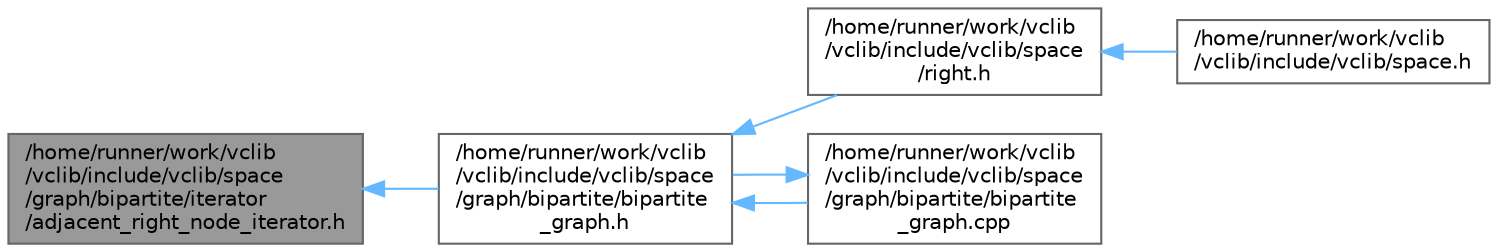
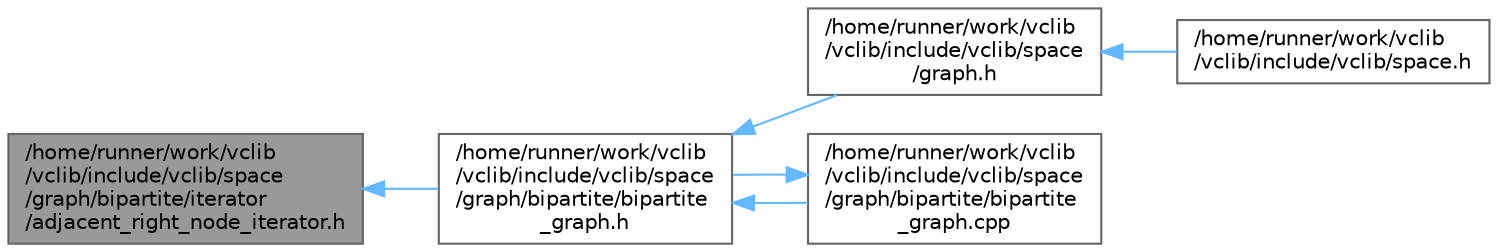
(955, 52) -> (955, 52)
